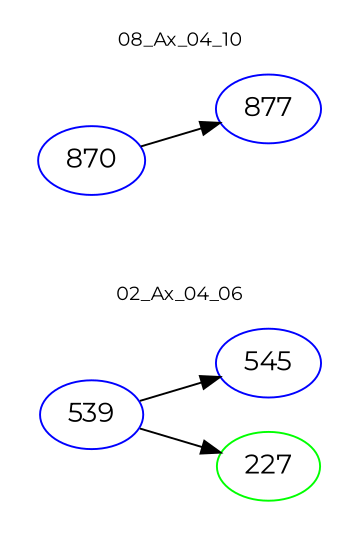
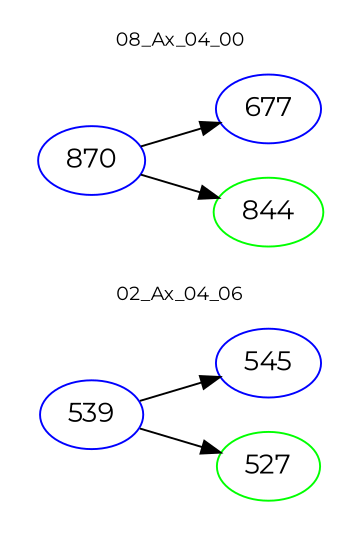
(181, 41) -> (181, 41)
(268, 109) -> (268, 109)
none -> (268, 212)
(268, 466) -> (268, 466)
